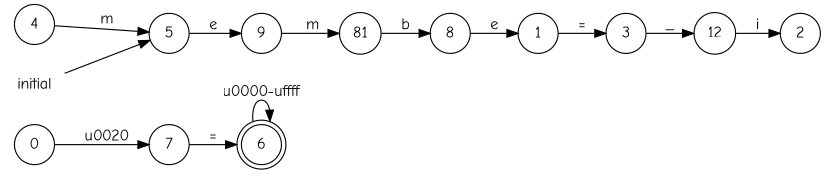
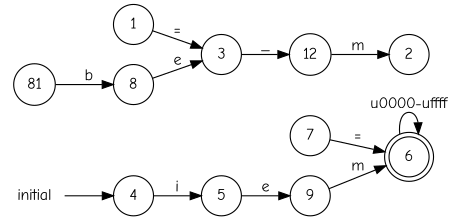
(107, 19) -> (177, 187)
(758, 25) -> (358, 46)
(305, 33) -> (352, 179)
(488, 33) -> (172, 71)
(102, 59) -> (83, 196)
(34, 145) -> none
